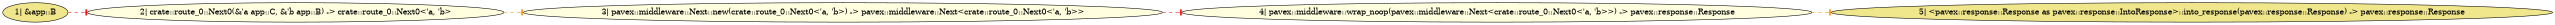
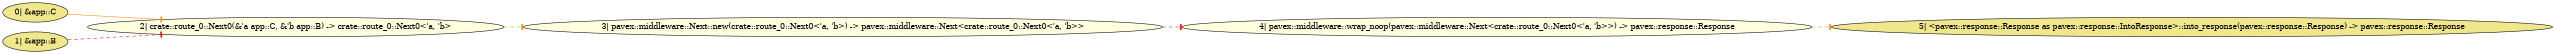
none -> (35, 12)
